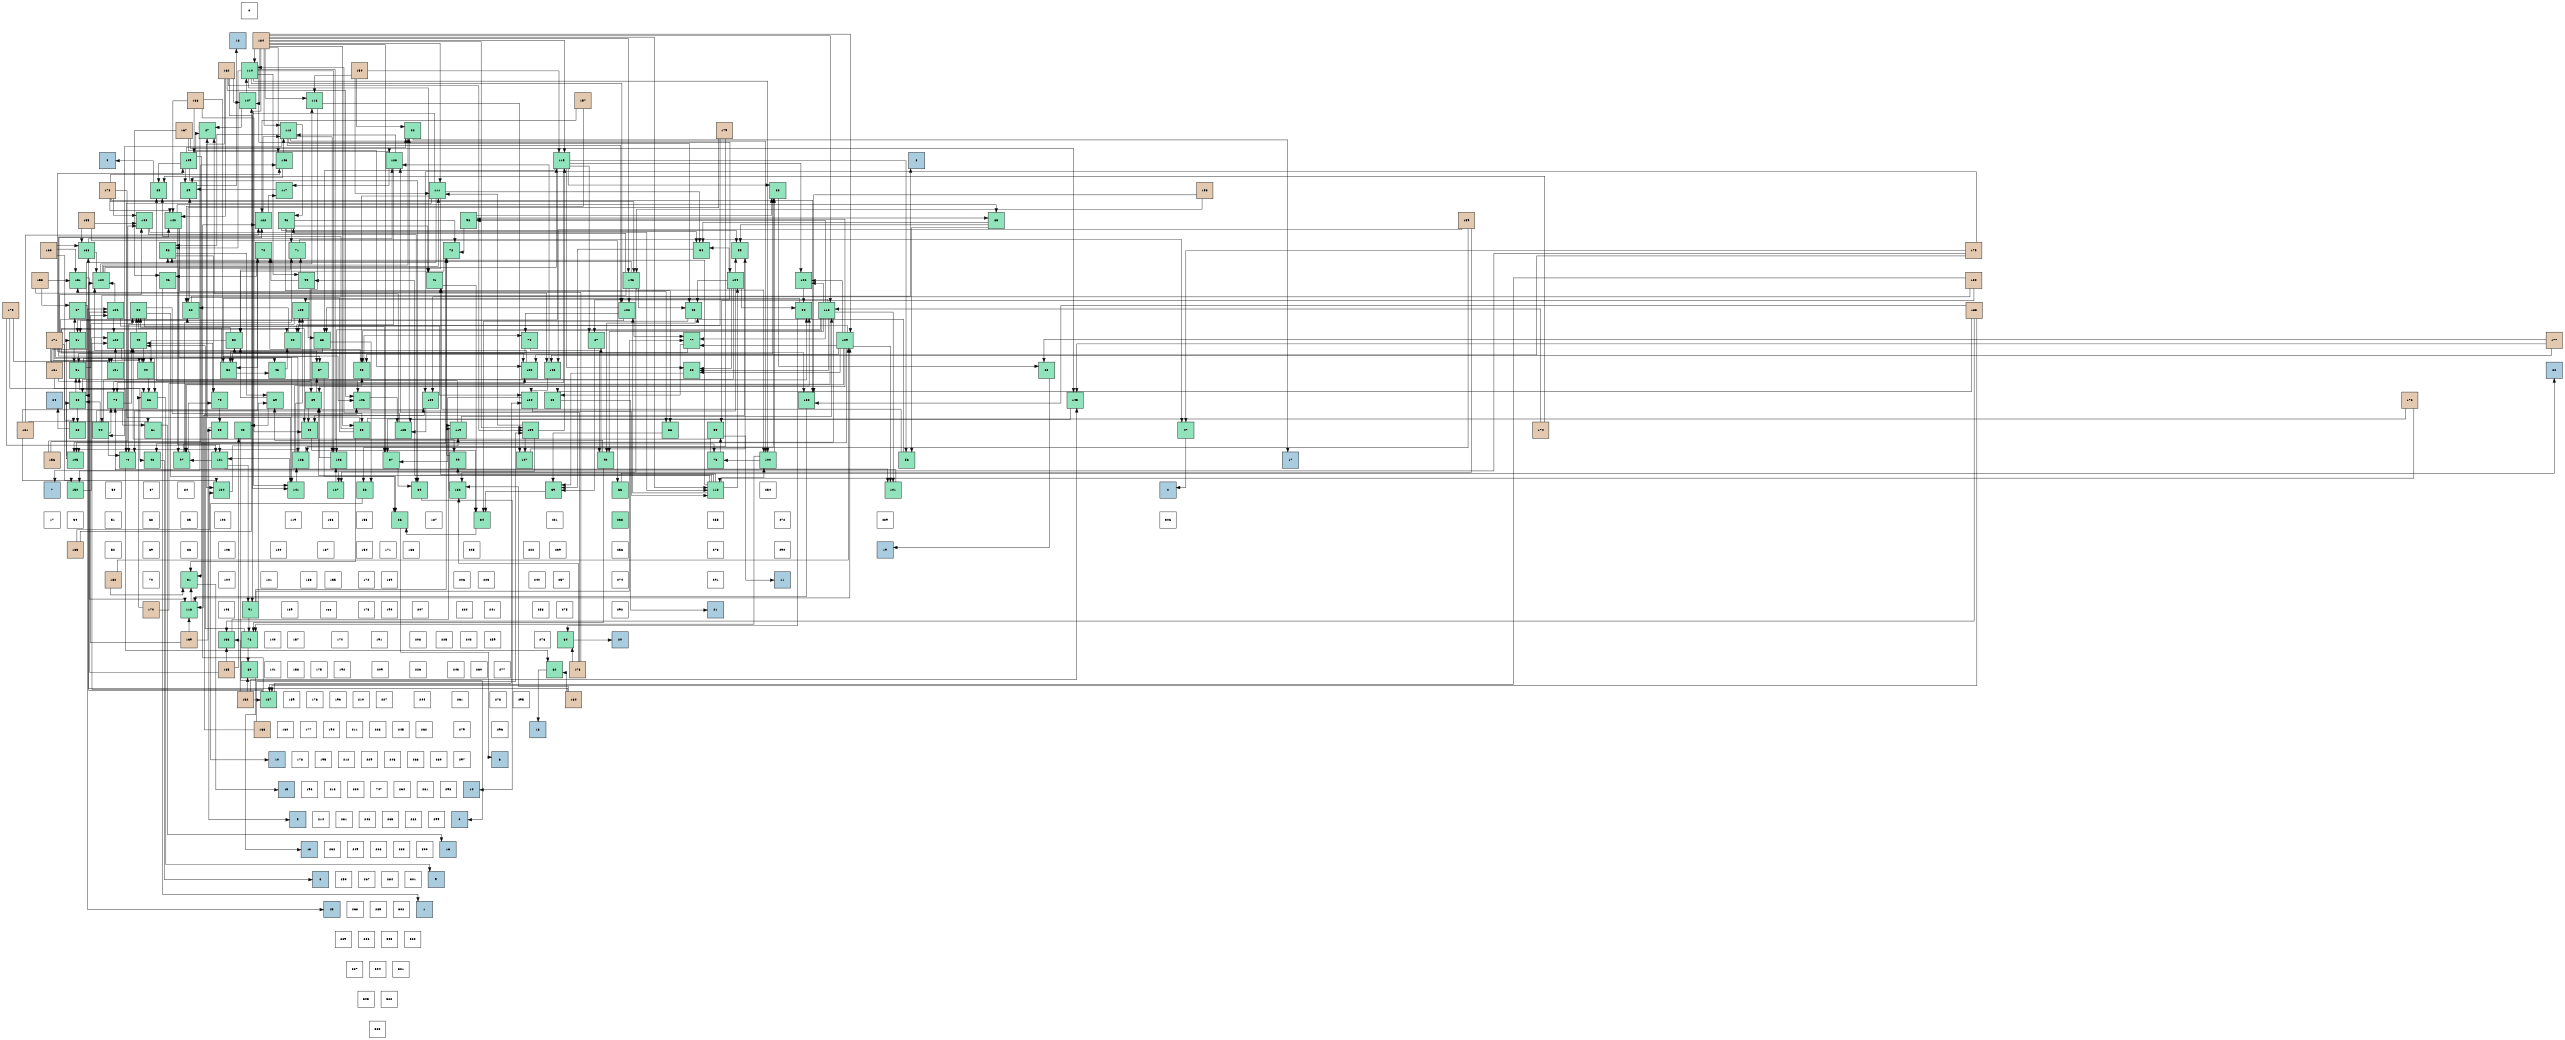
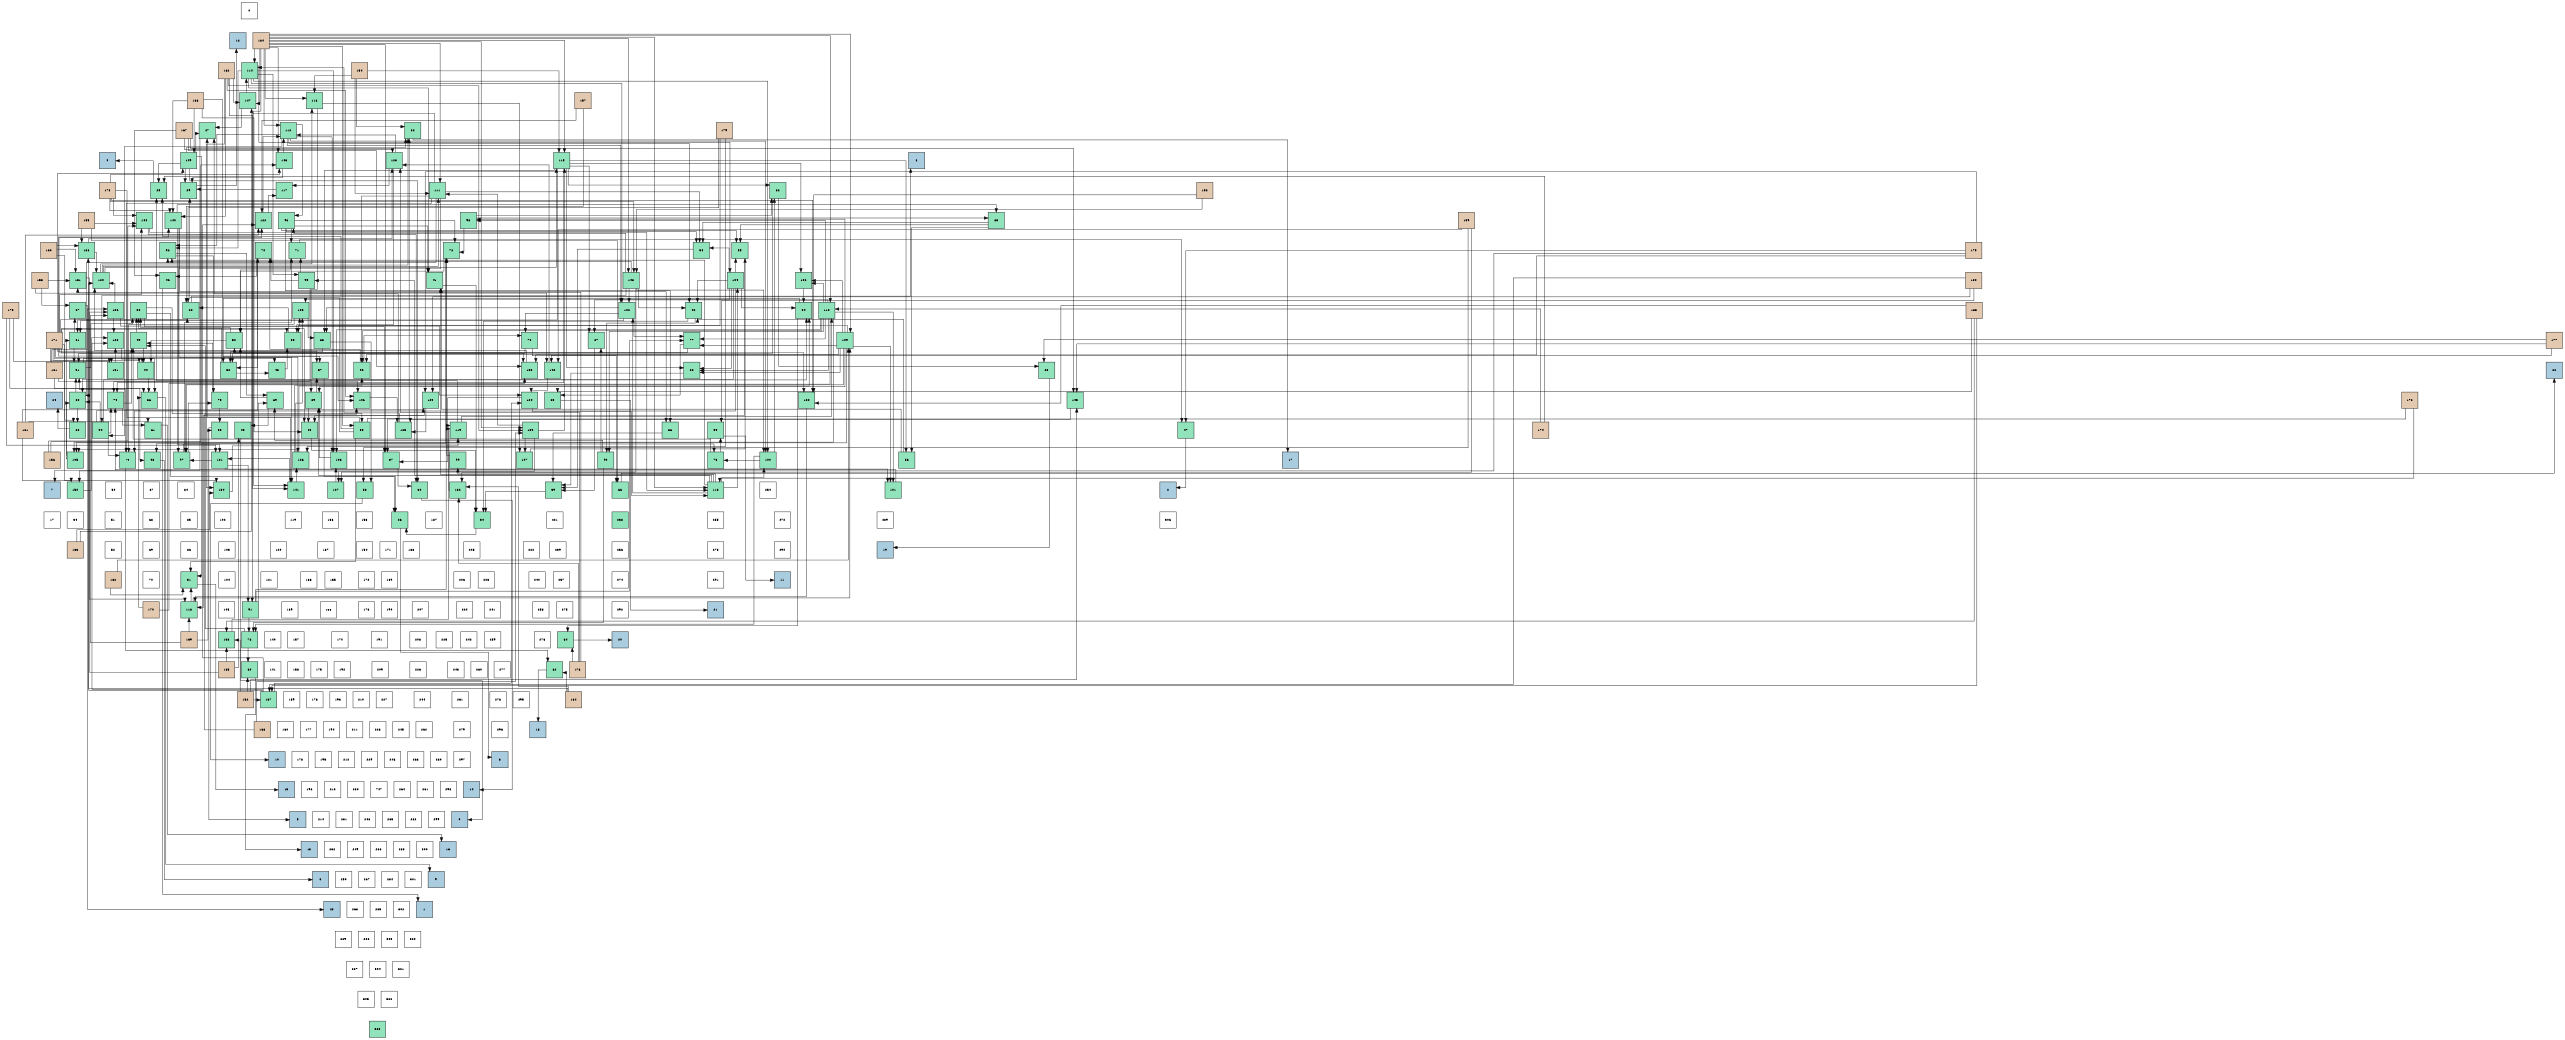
(291, 152) -> (283, 149)
(335, 280) -> none
(599, 364) -> (616, 371)
(659, 447) -> none
(377, 1029) -> (377, 1029)
